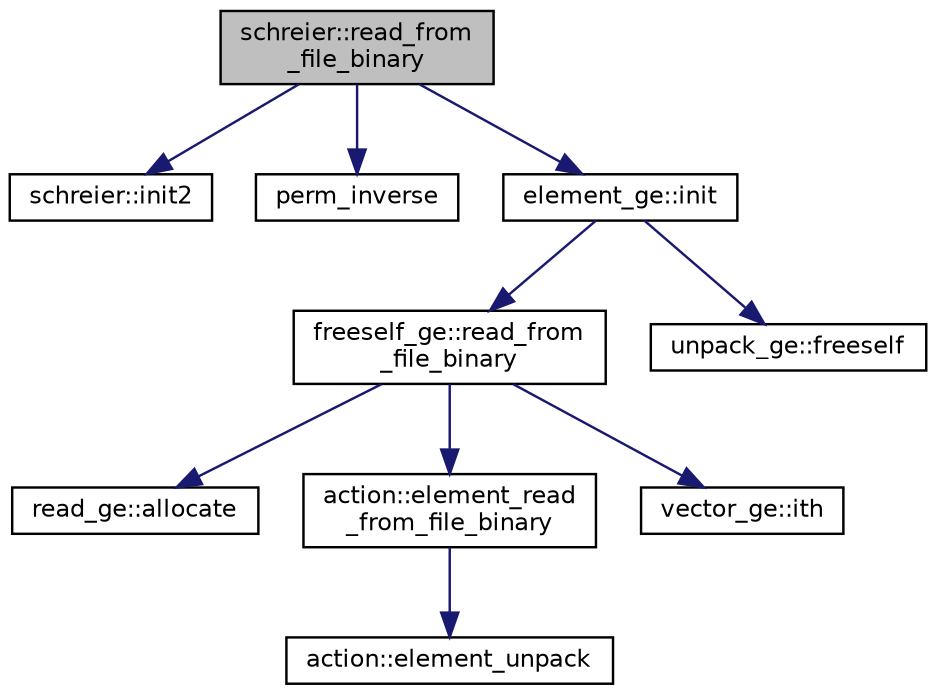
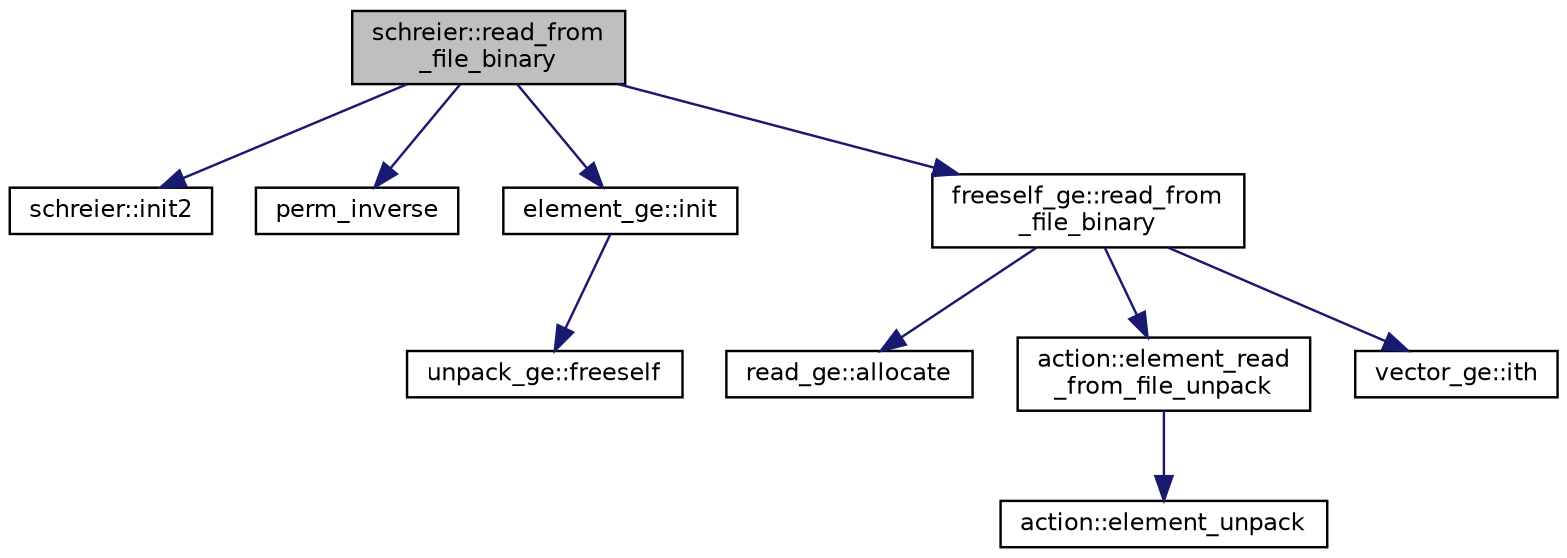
(552, 258) -> (776, 126)
(450, 511) -> (1164, 374)
